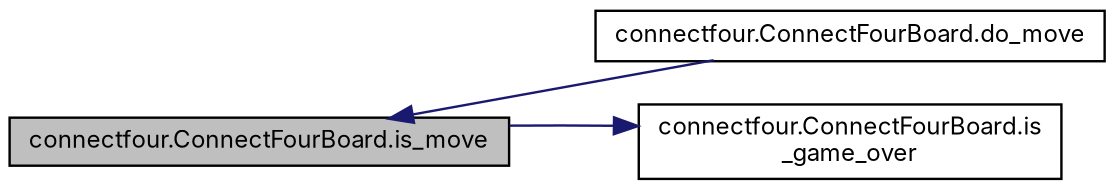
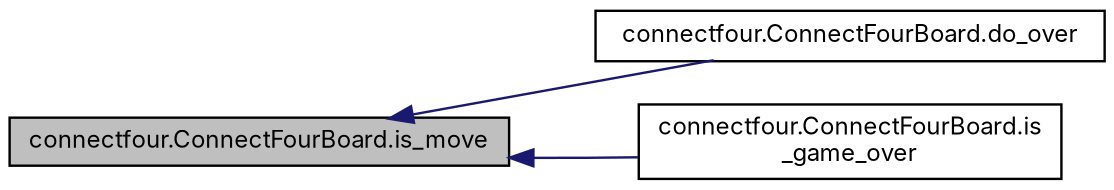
(850, 36) -> (850, 36)
(561, 125) -> (586, 158)
